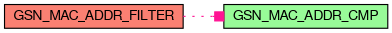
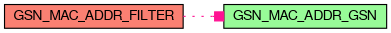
(306, 16) -> (305, 16)
